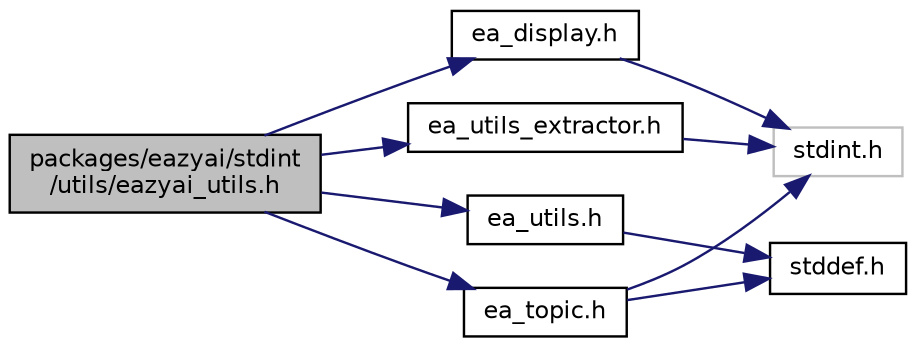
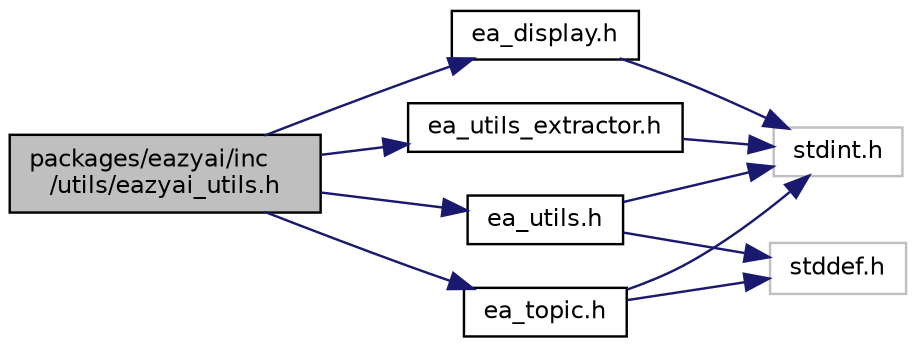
(165, 174) -> (165, 174)
none -> (686, 187)
(838, 268) -> (838, 268)
